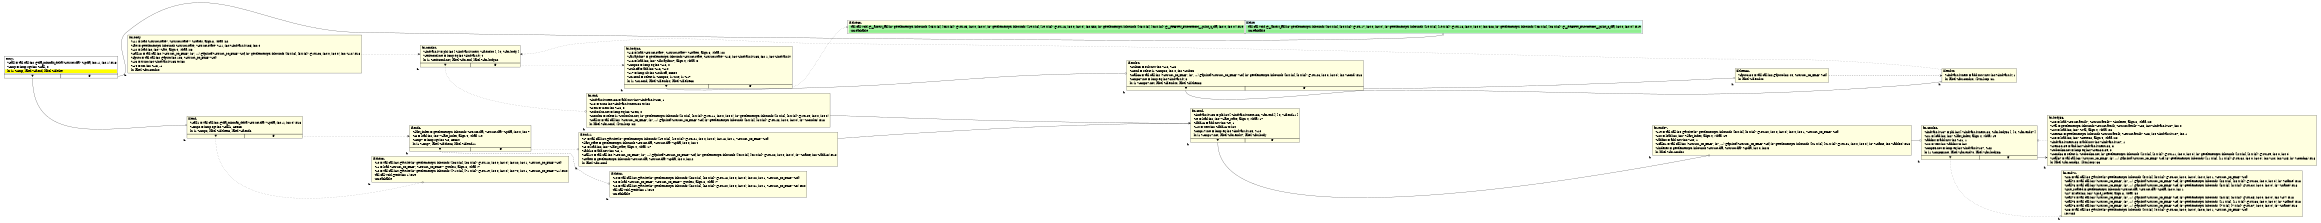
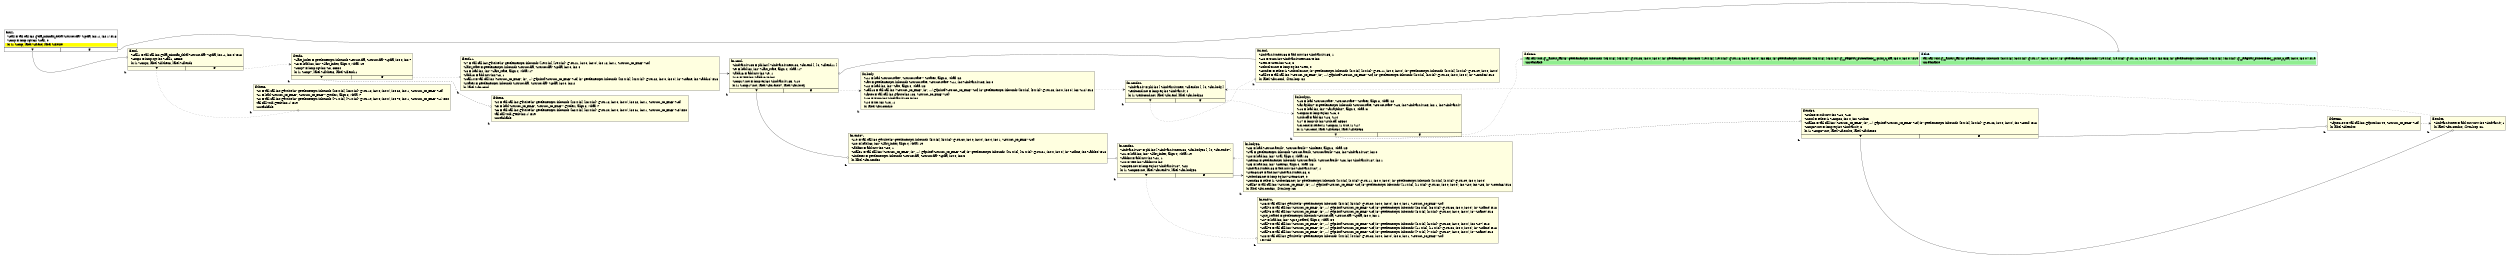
(896, 84) -> (1568, 132)
none -> (849, 91)
